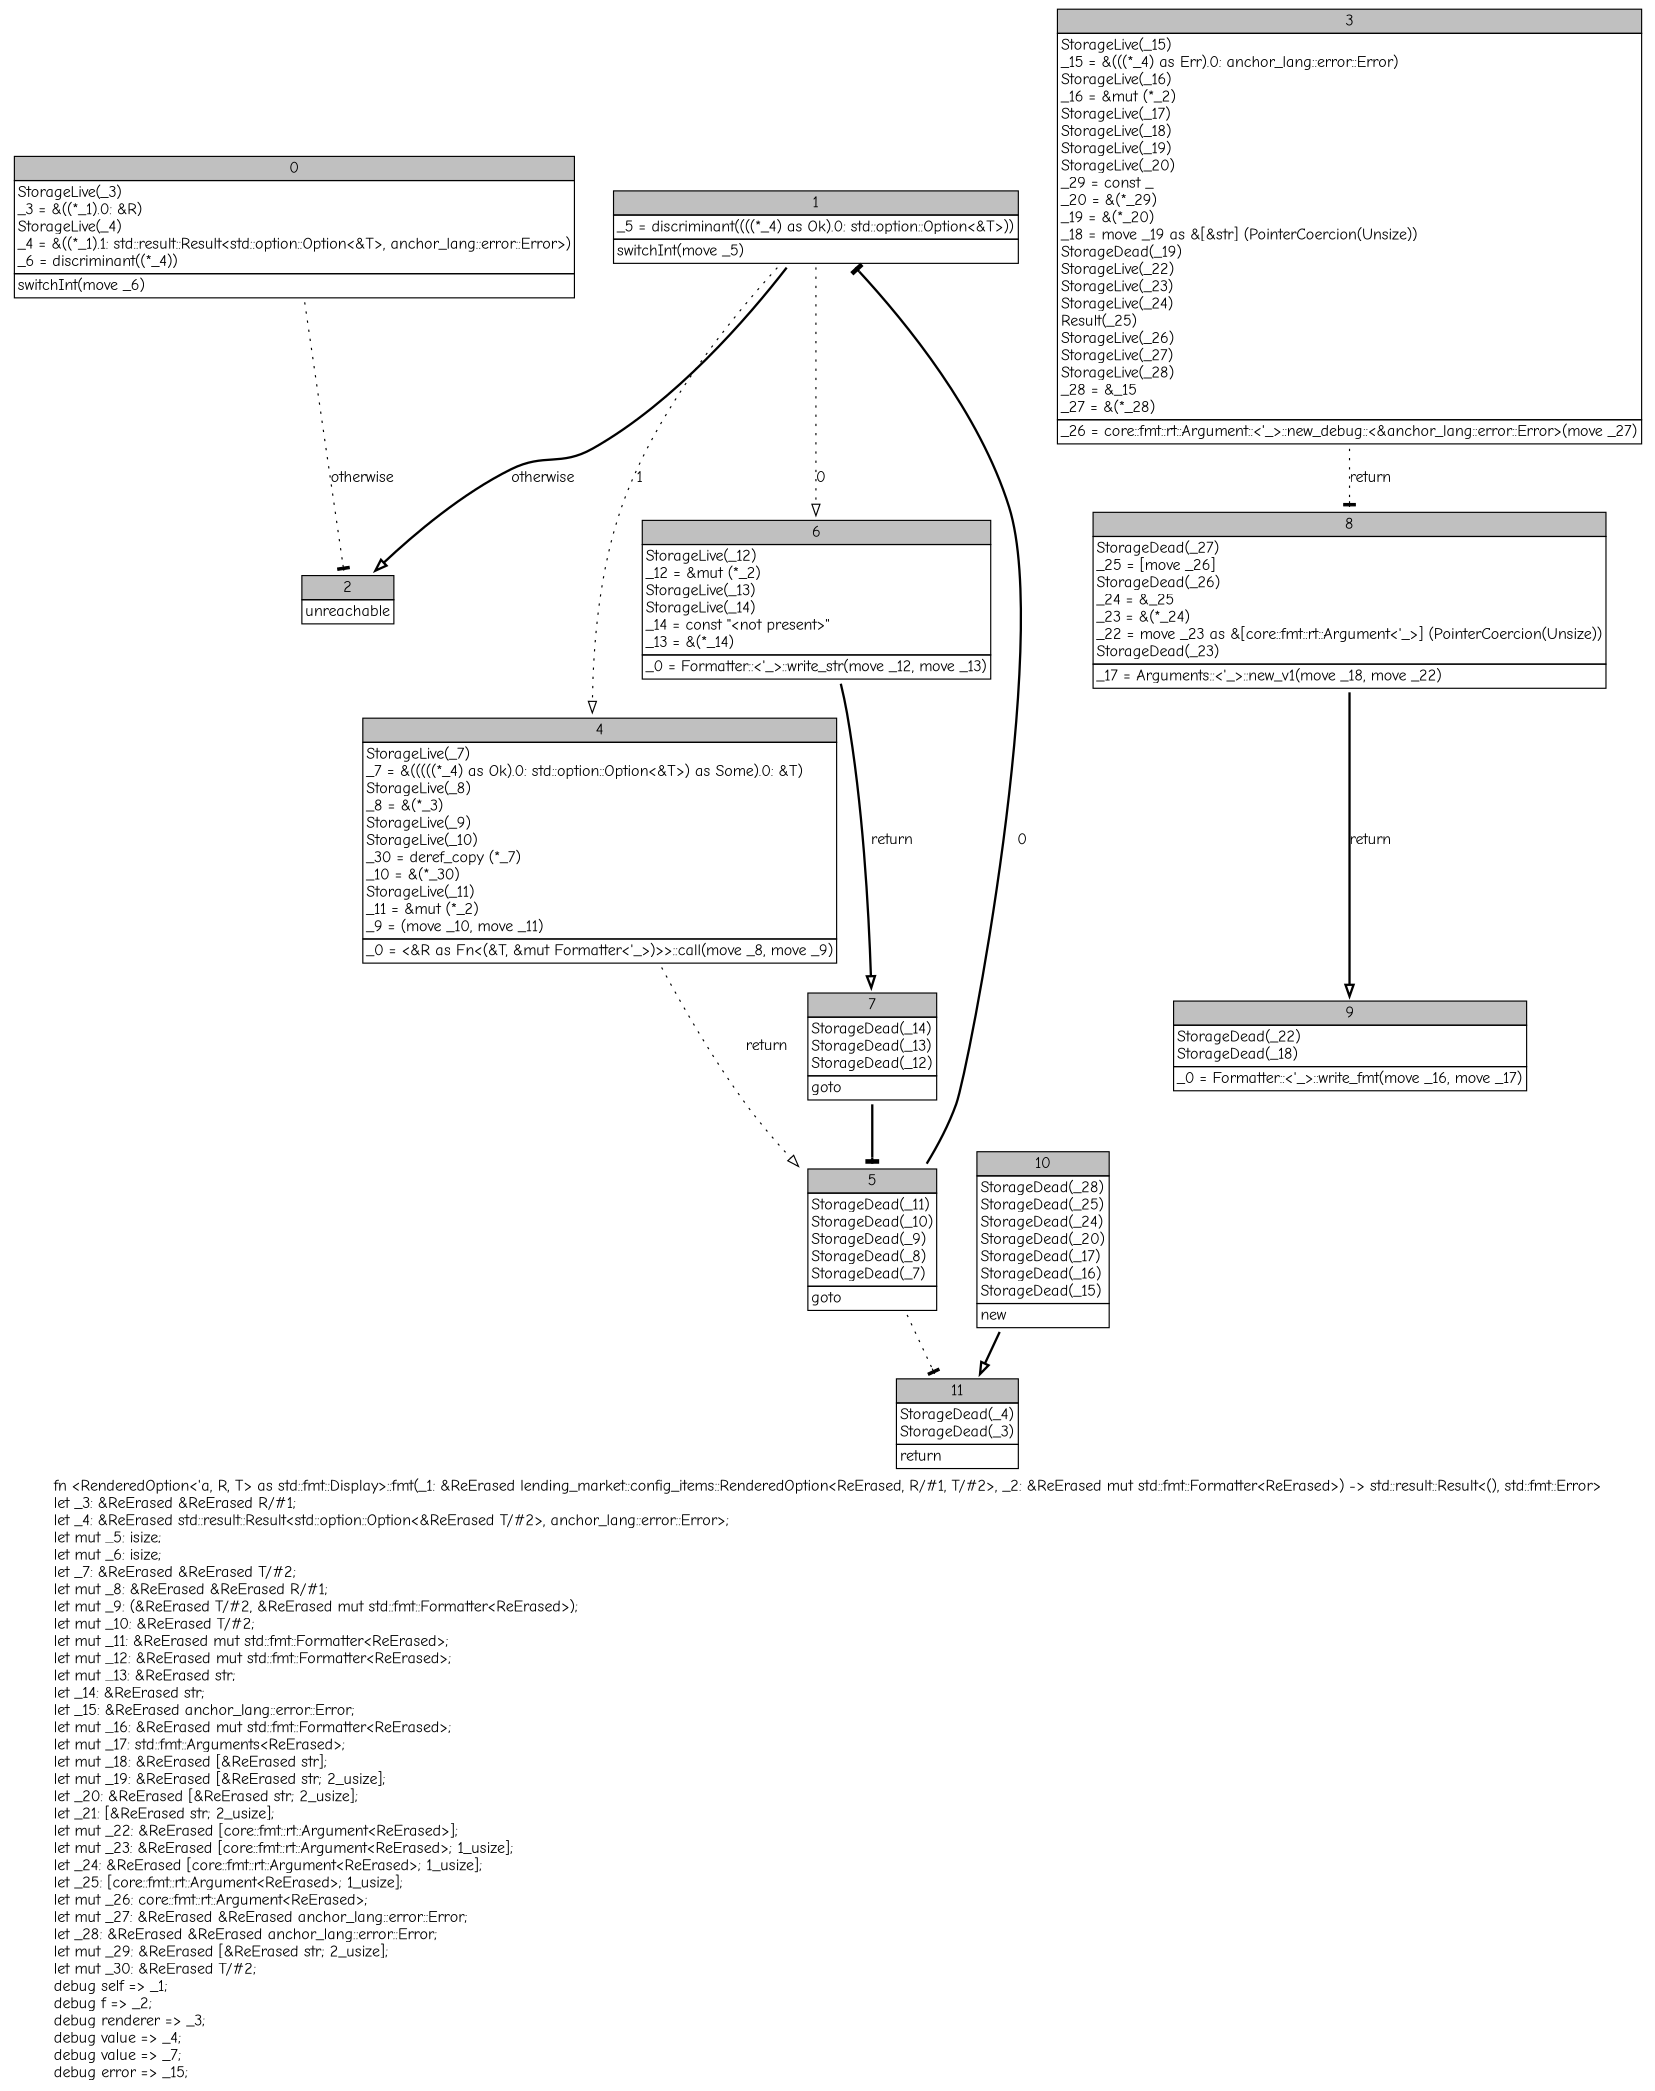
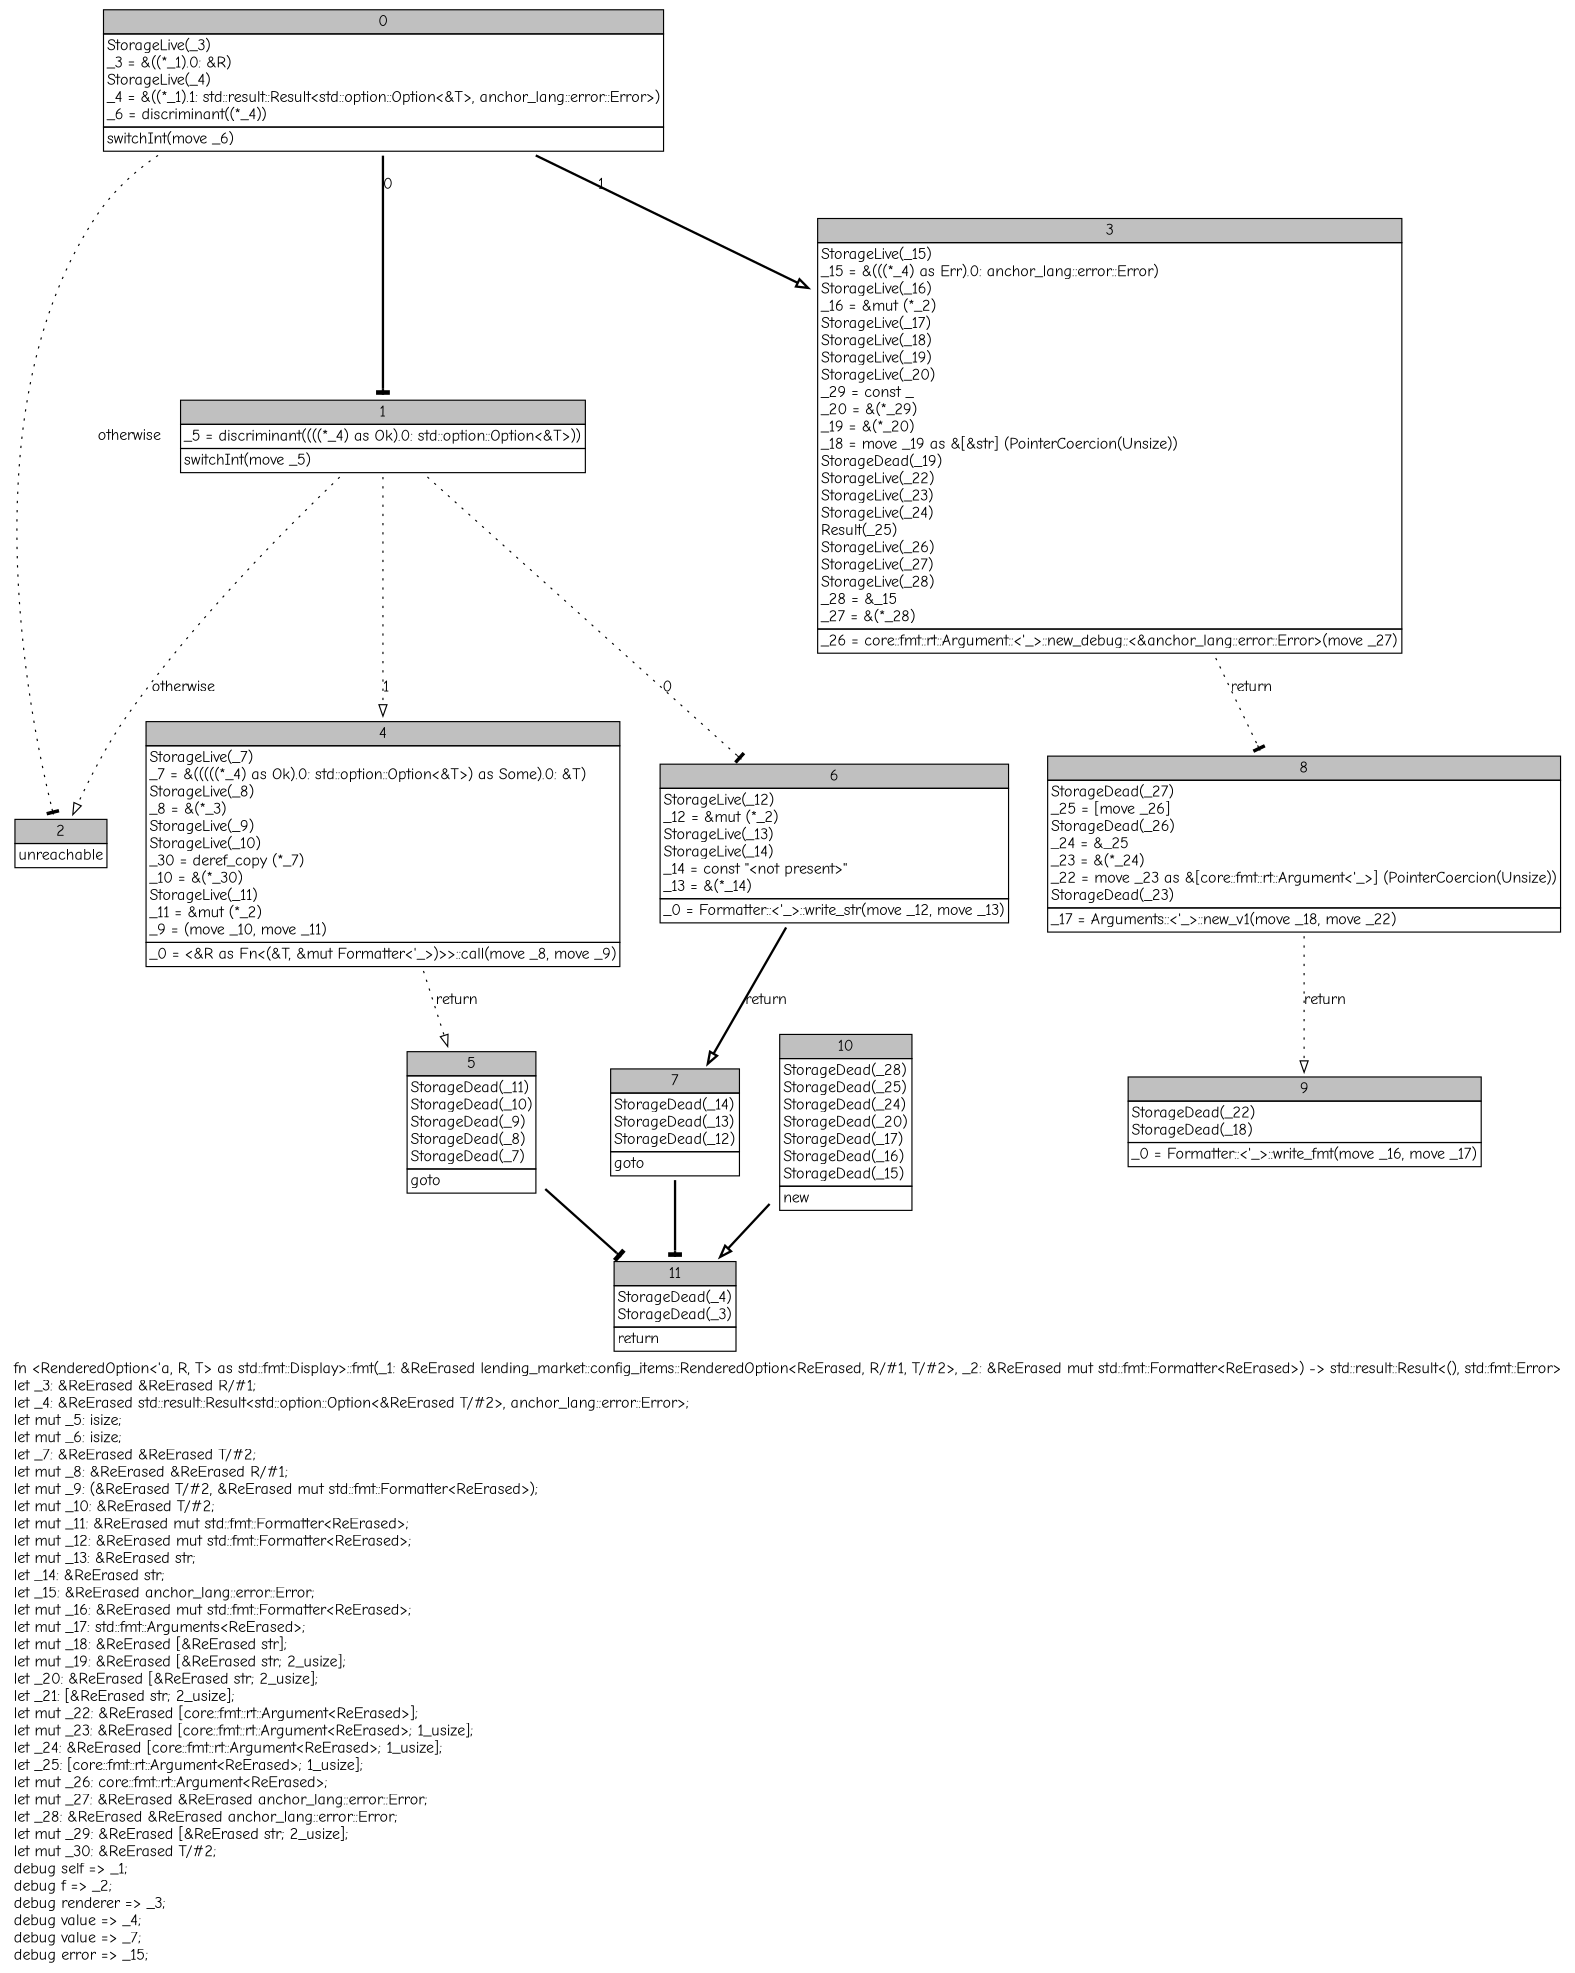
none -> (667, 219)
(816, 386) -> (582, 616)
(603, 442) -> (194, 630)
(1017, 700) -> (383, 272)
(1350, 839) -> (1304, 998)
(872, 1131) -> (675, 1215)
(920, 1342) -> (581, 1221)
